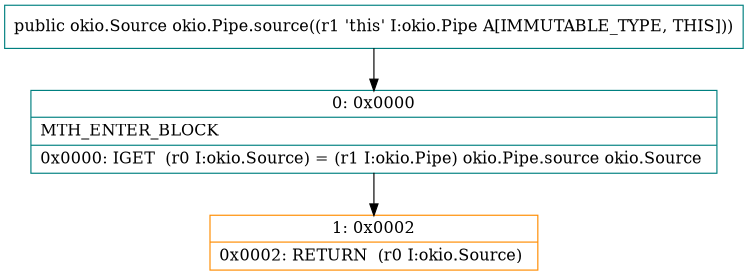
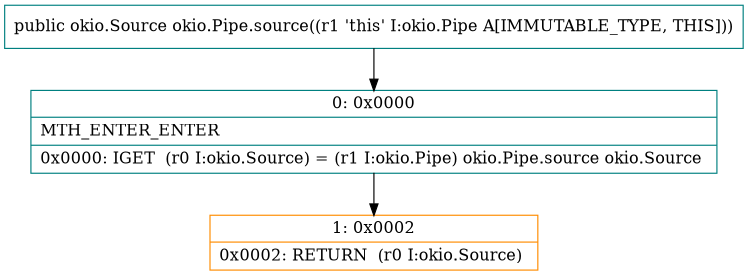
(130, 131) -> (130, 131)
